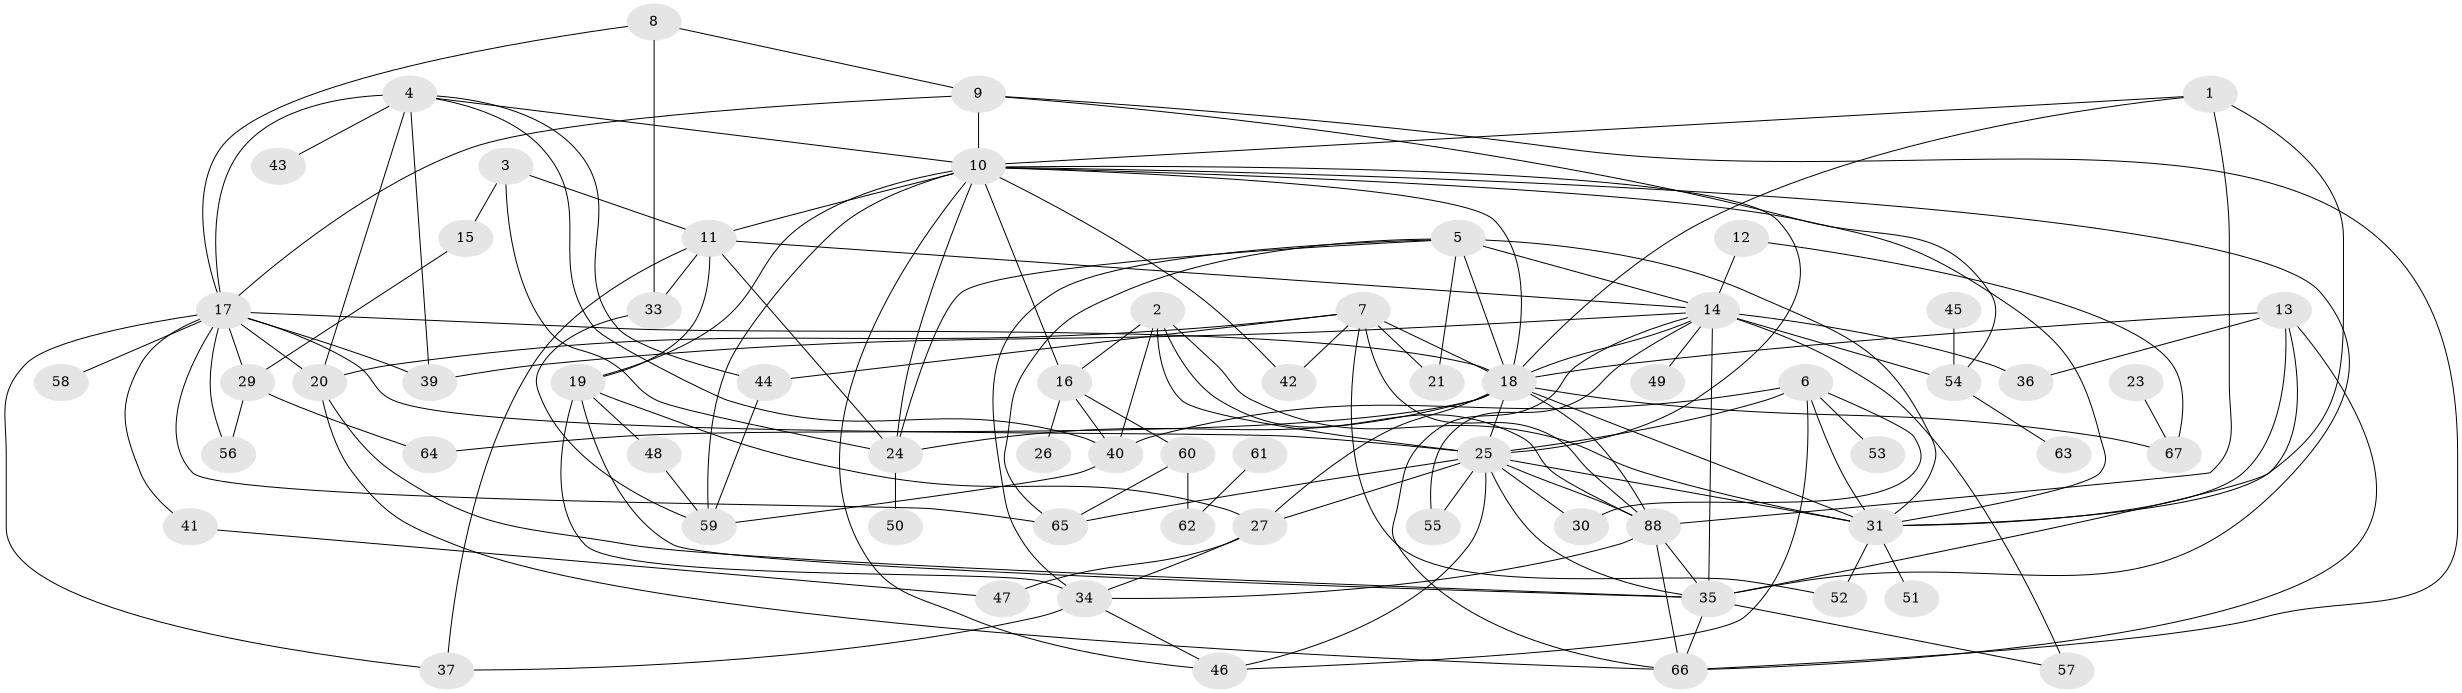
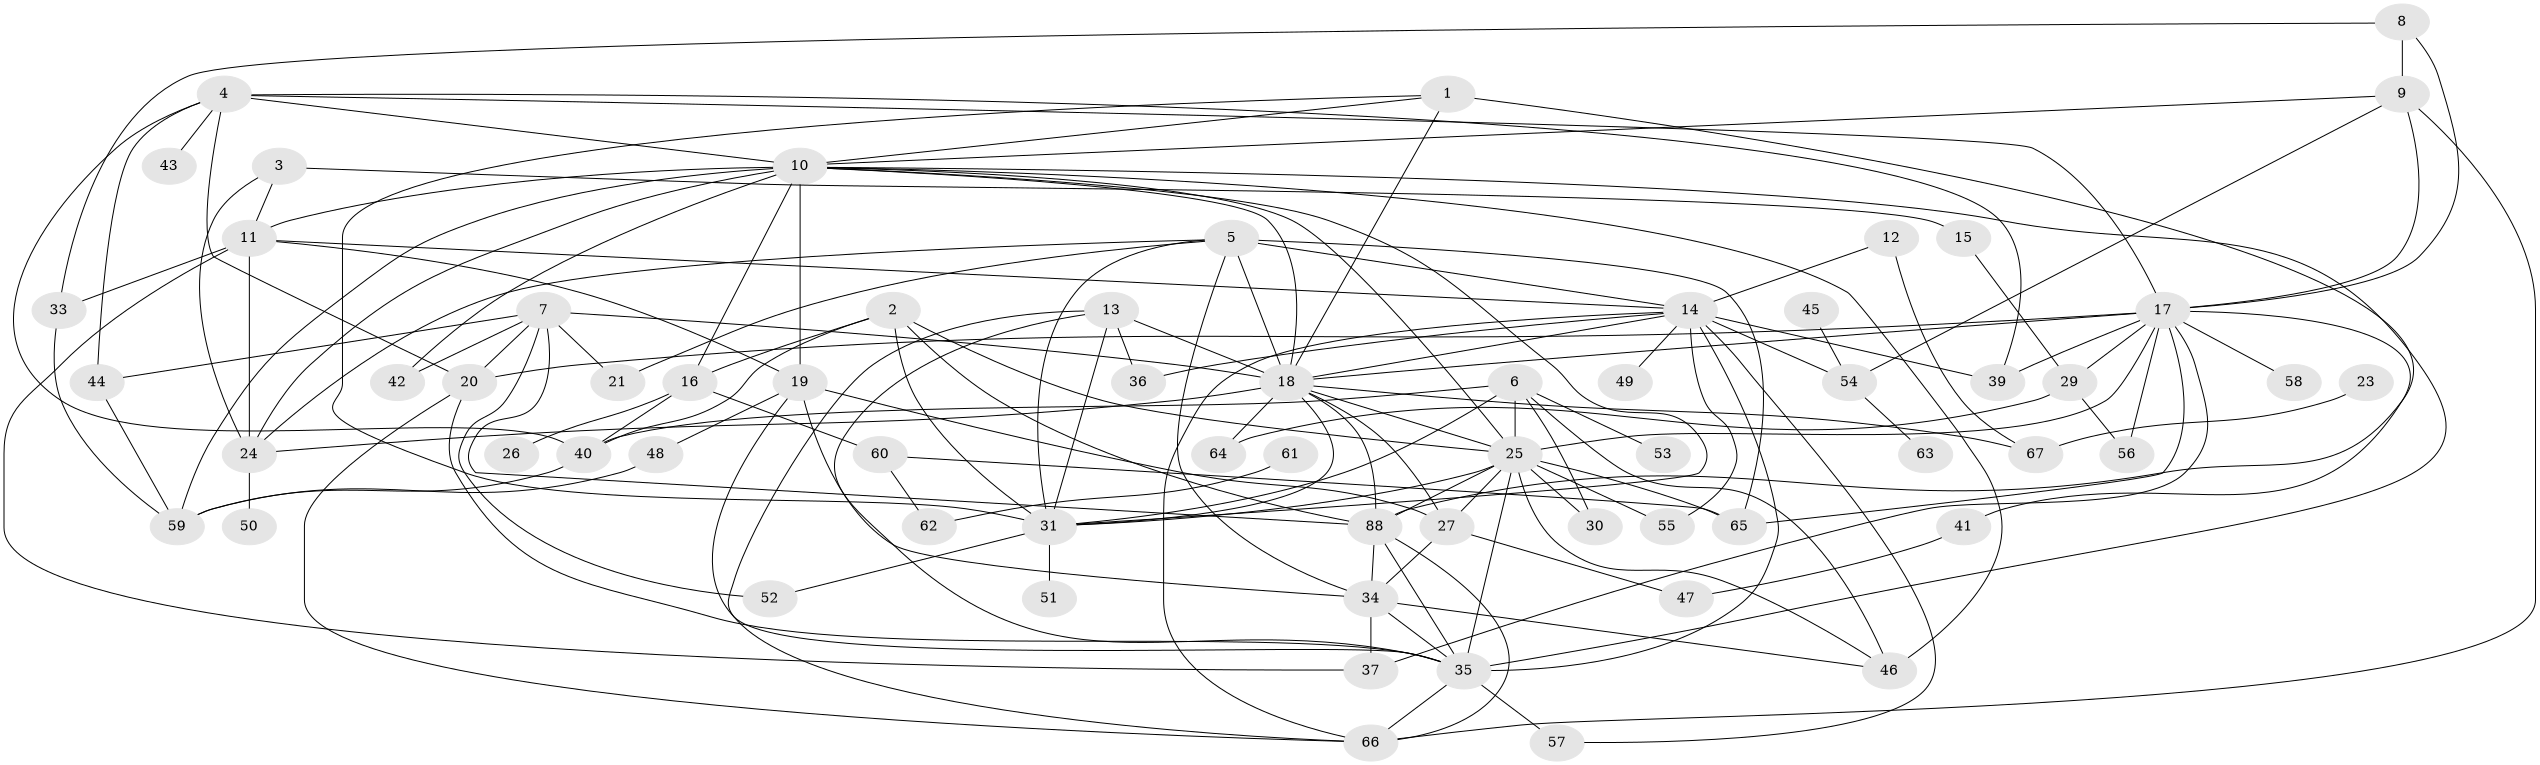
none -> (1418, 635)
